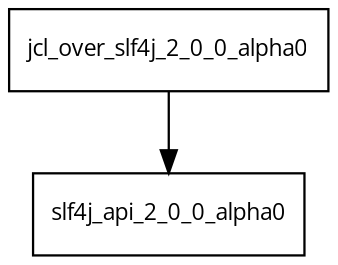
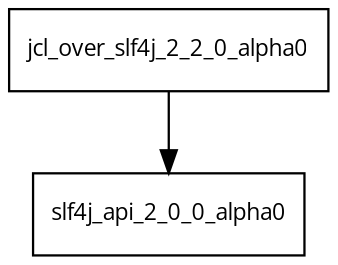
(169, 50) -> (169, 50)
